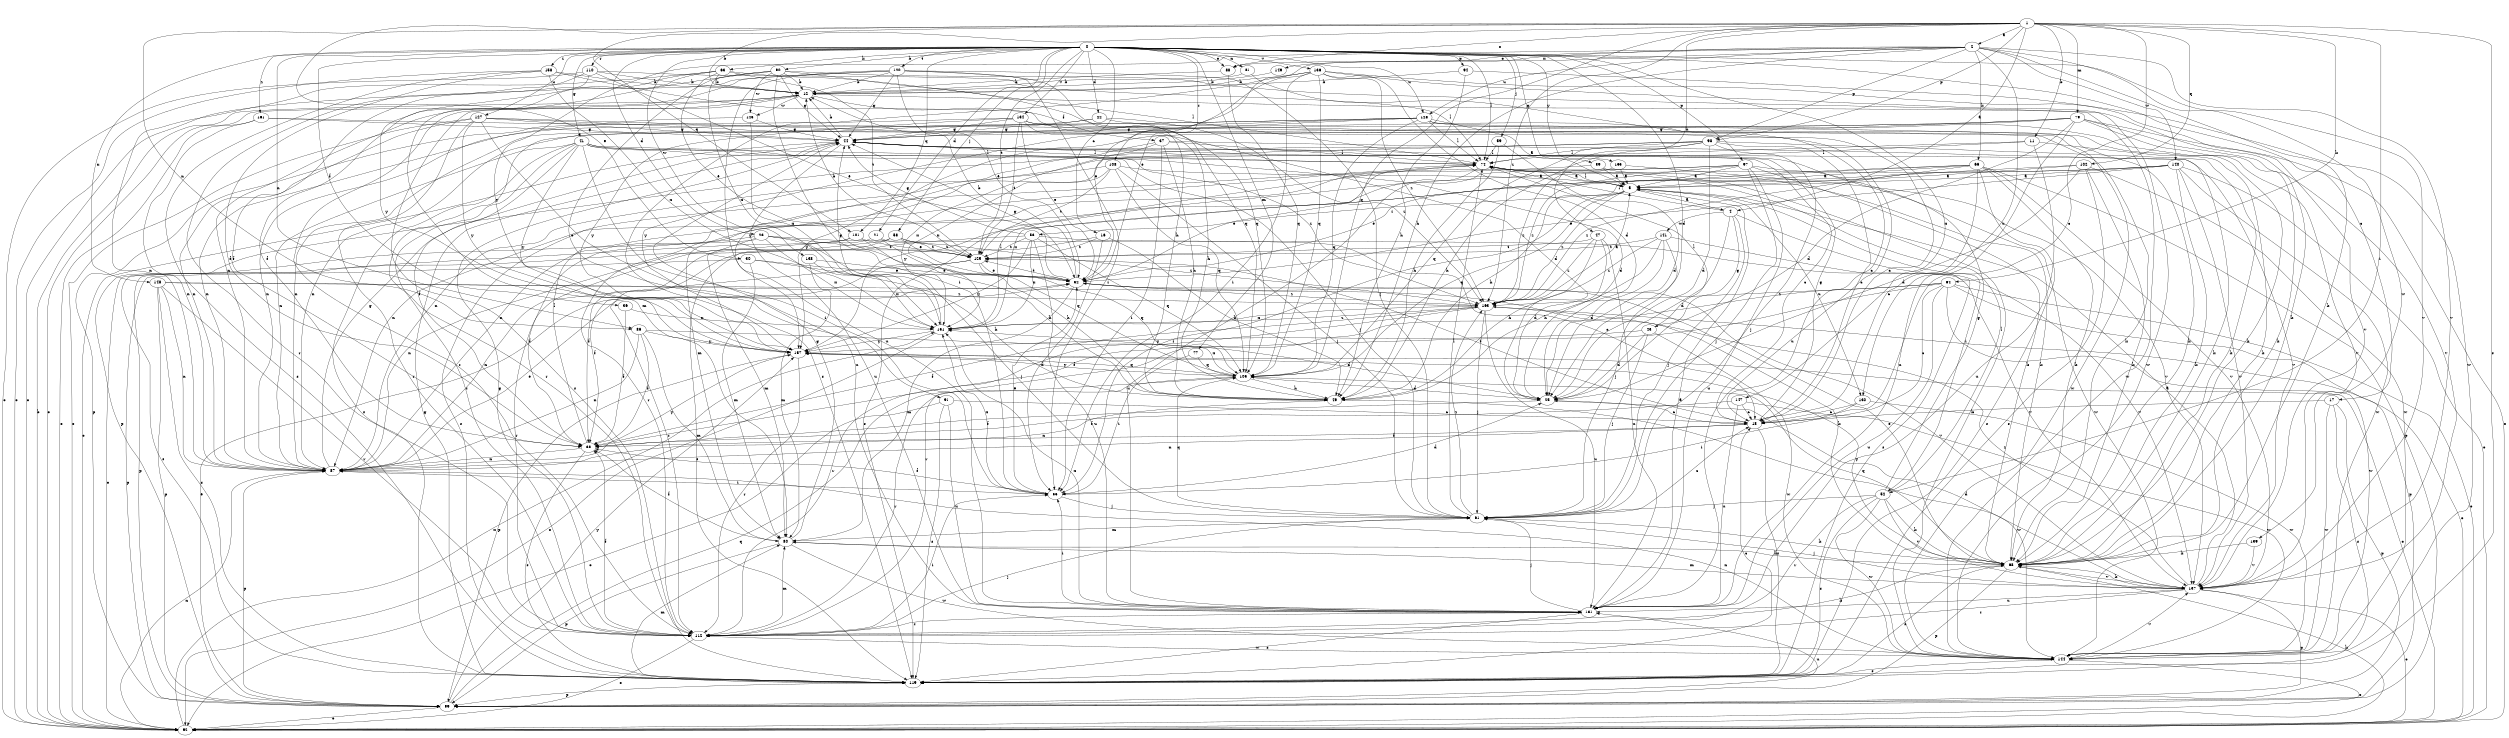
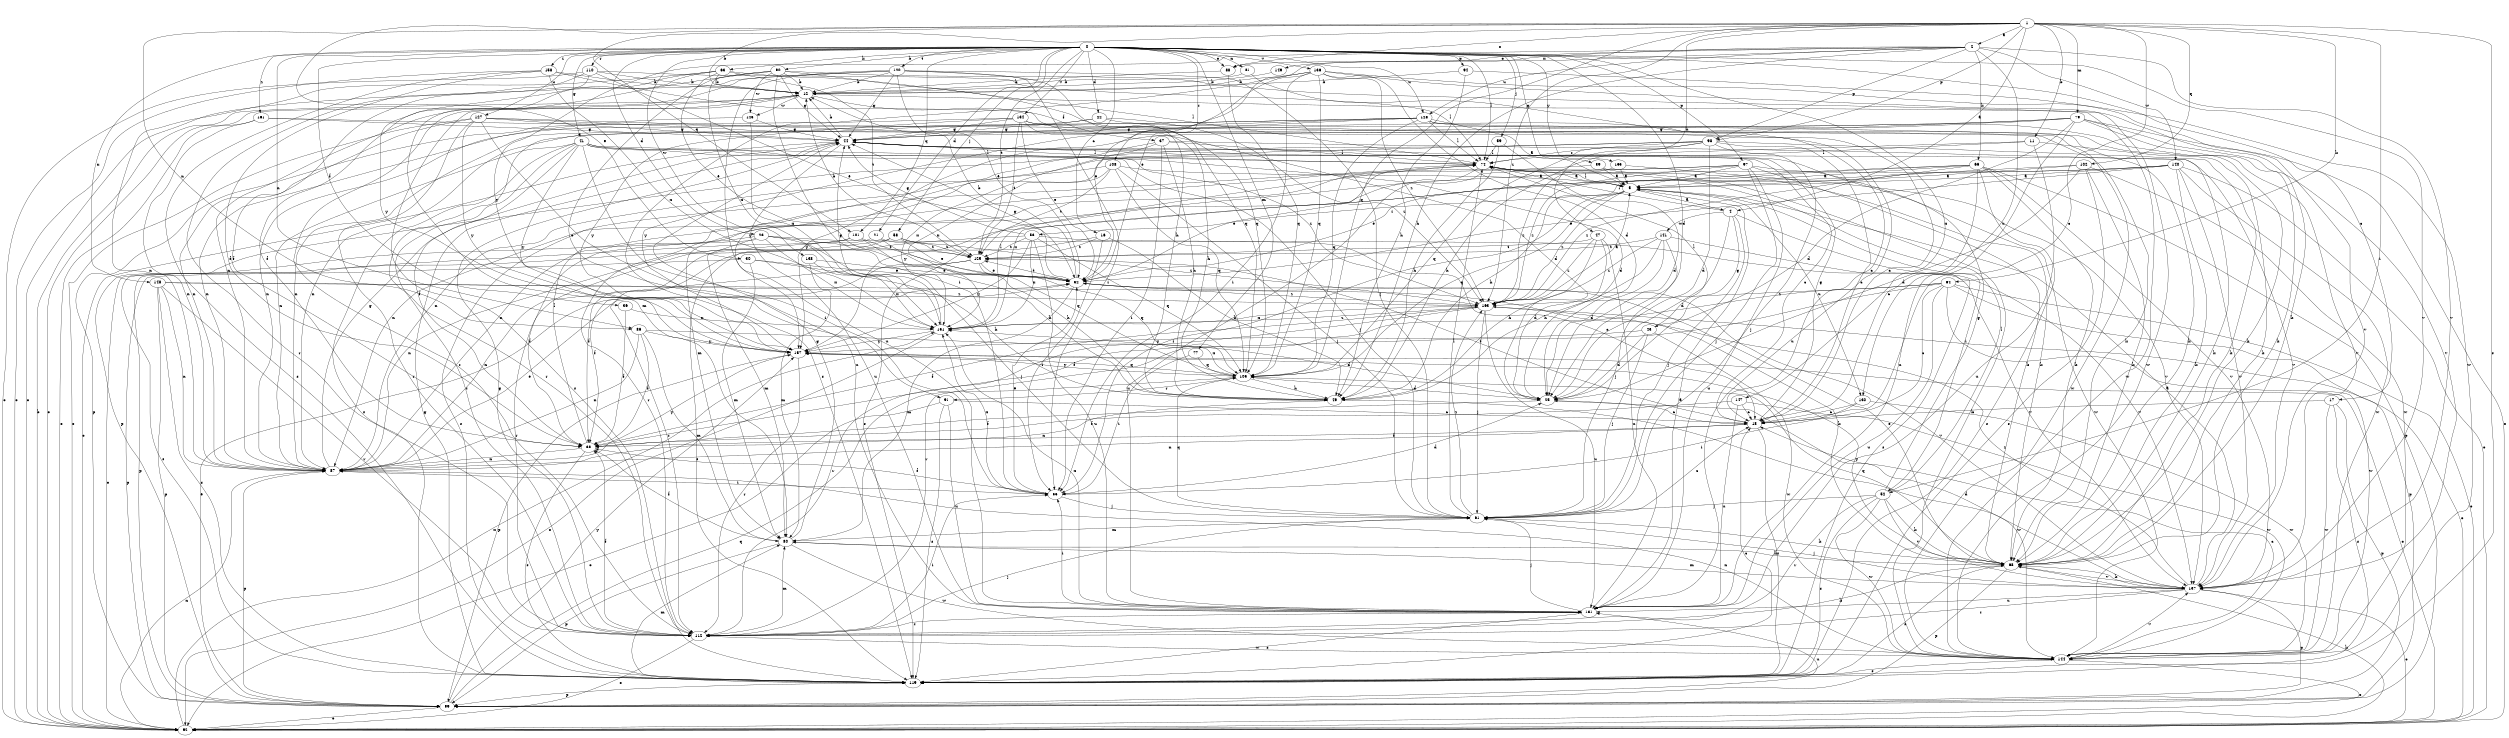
(1572, 153) -> (1572, 153)
(912, 248) -> (932, 261)
(2335, 273) -> none
(1042, 365) -> (1042, 365)
(913, 418) -> (1104, 392)
none -> (2141, 515)
(2254, 542) -> none
